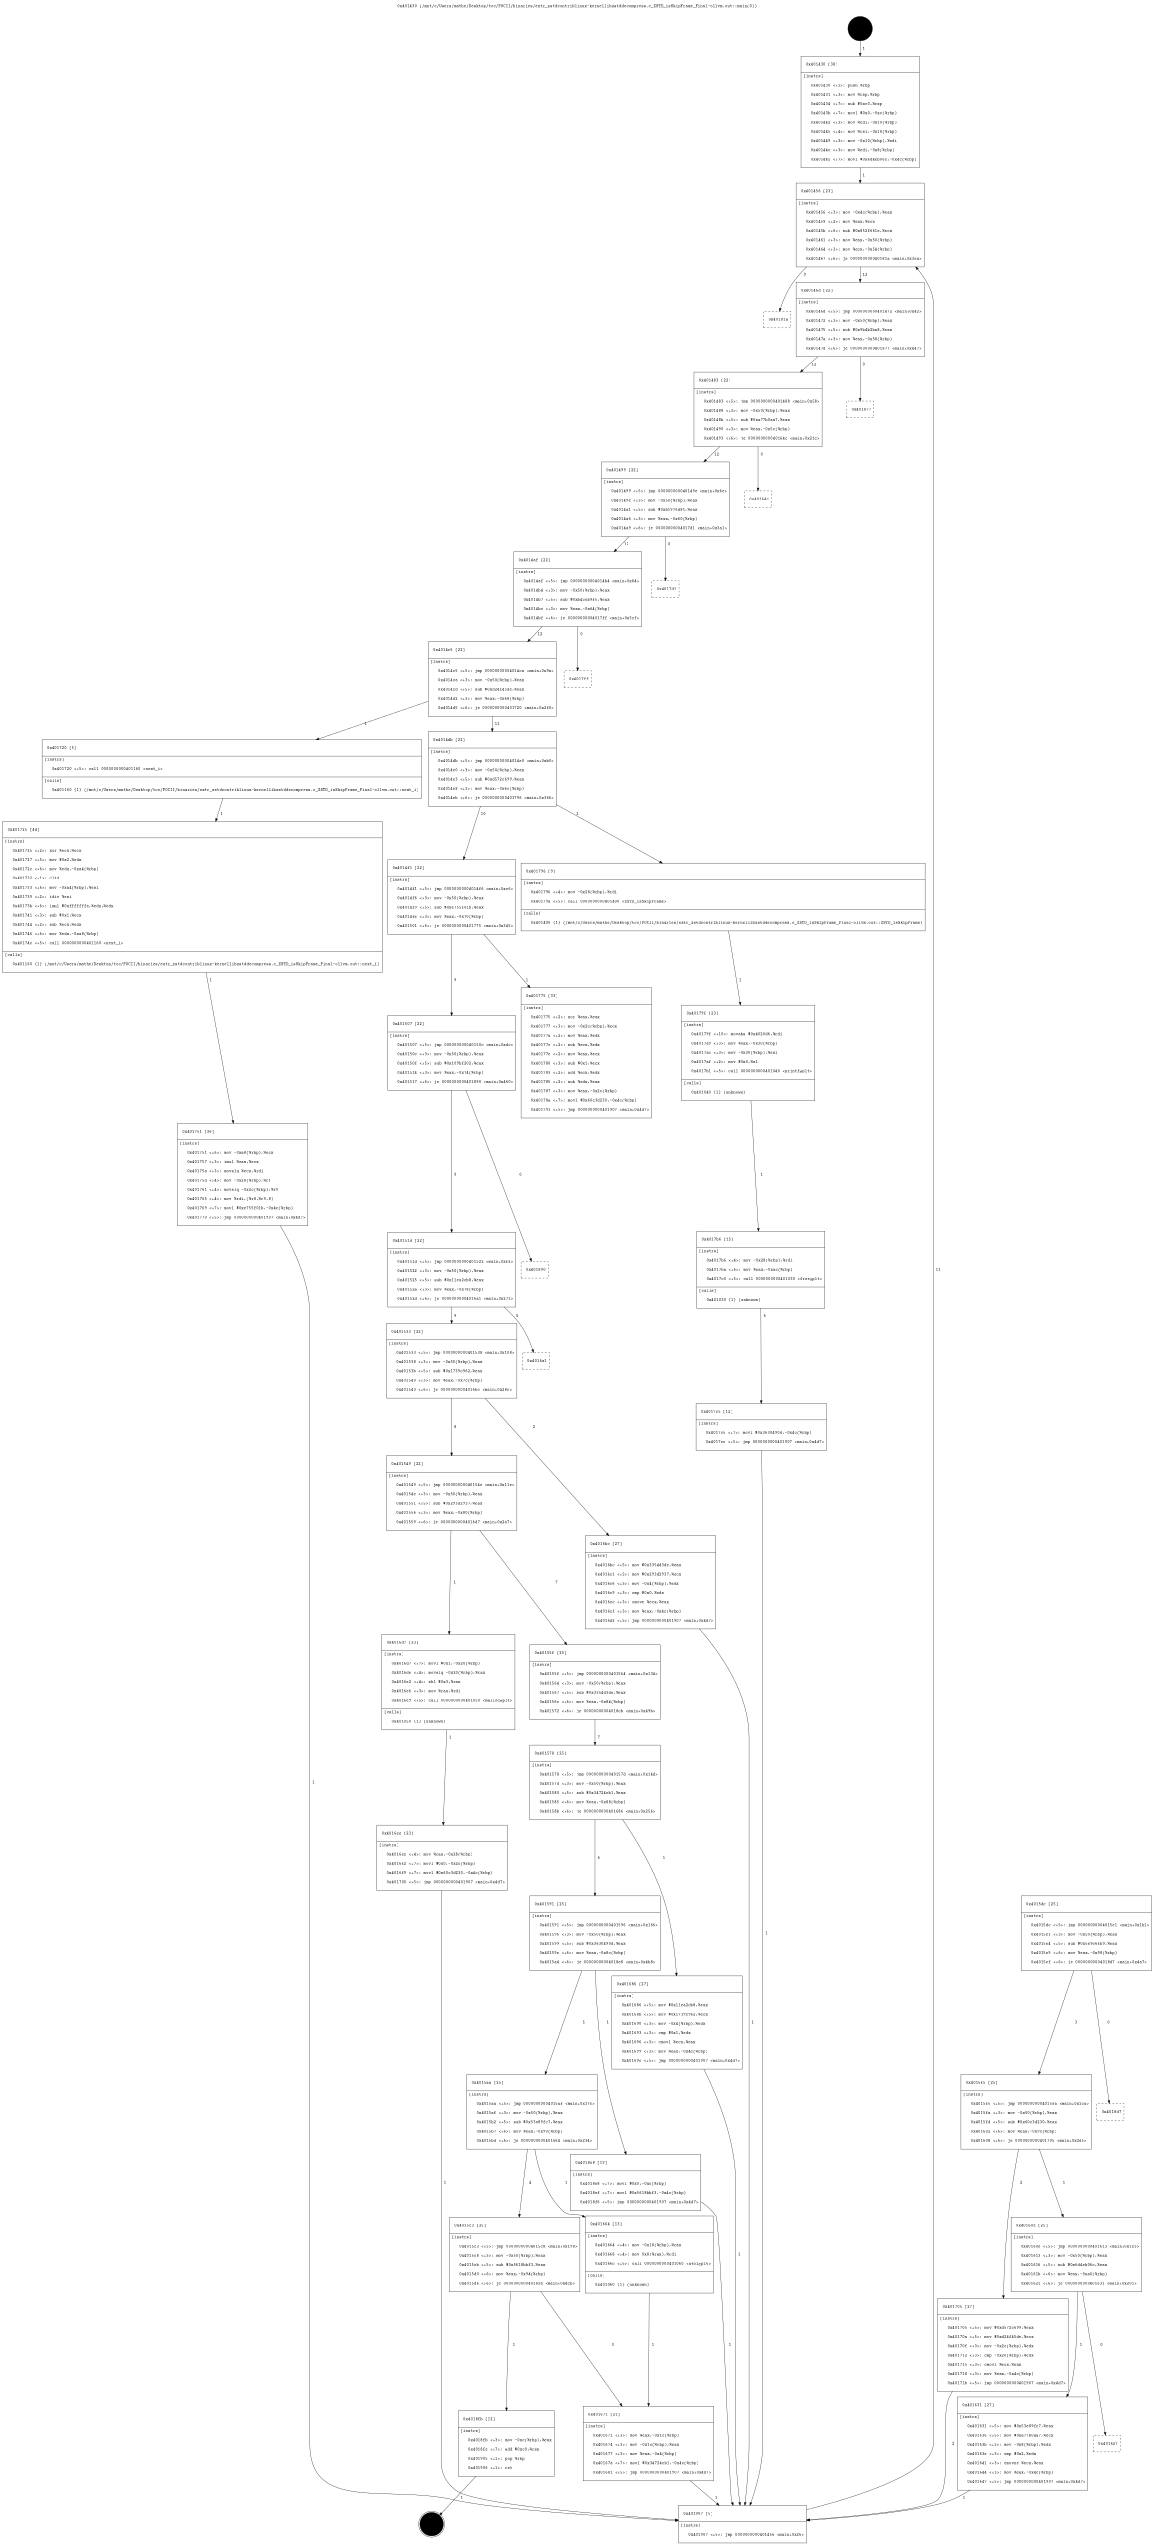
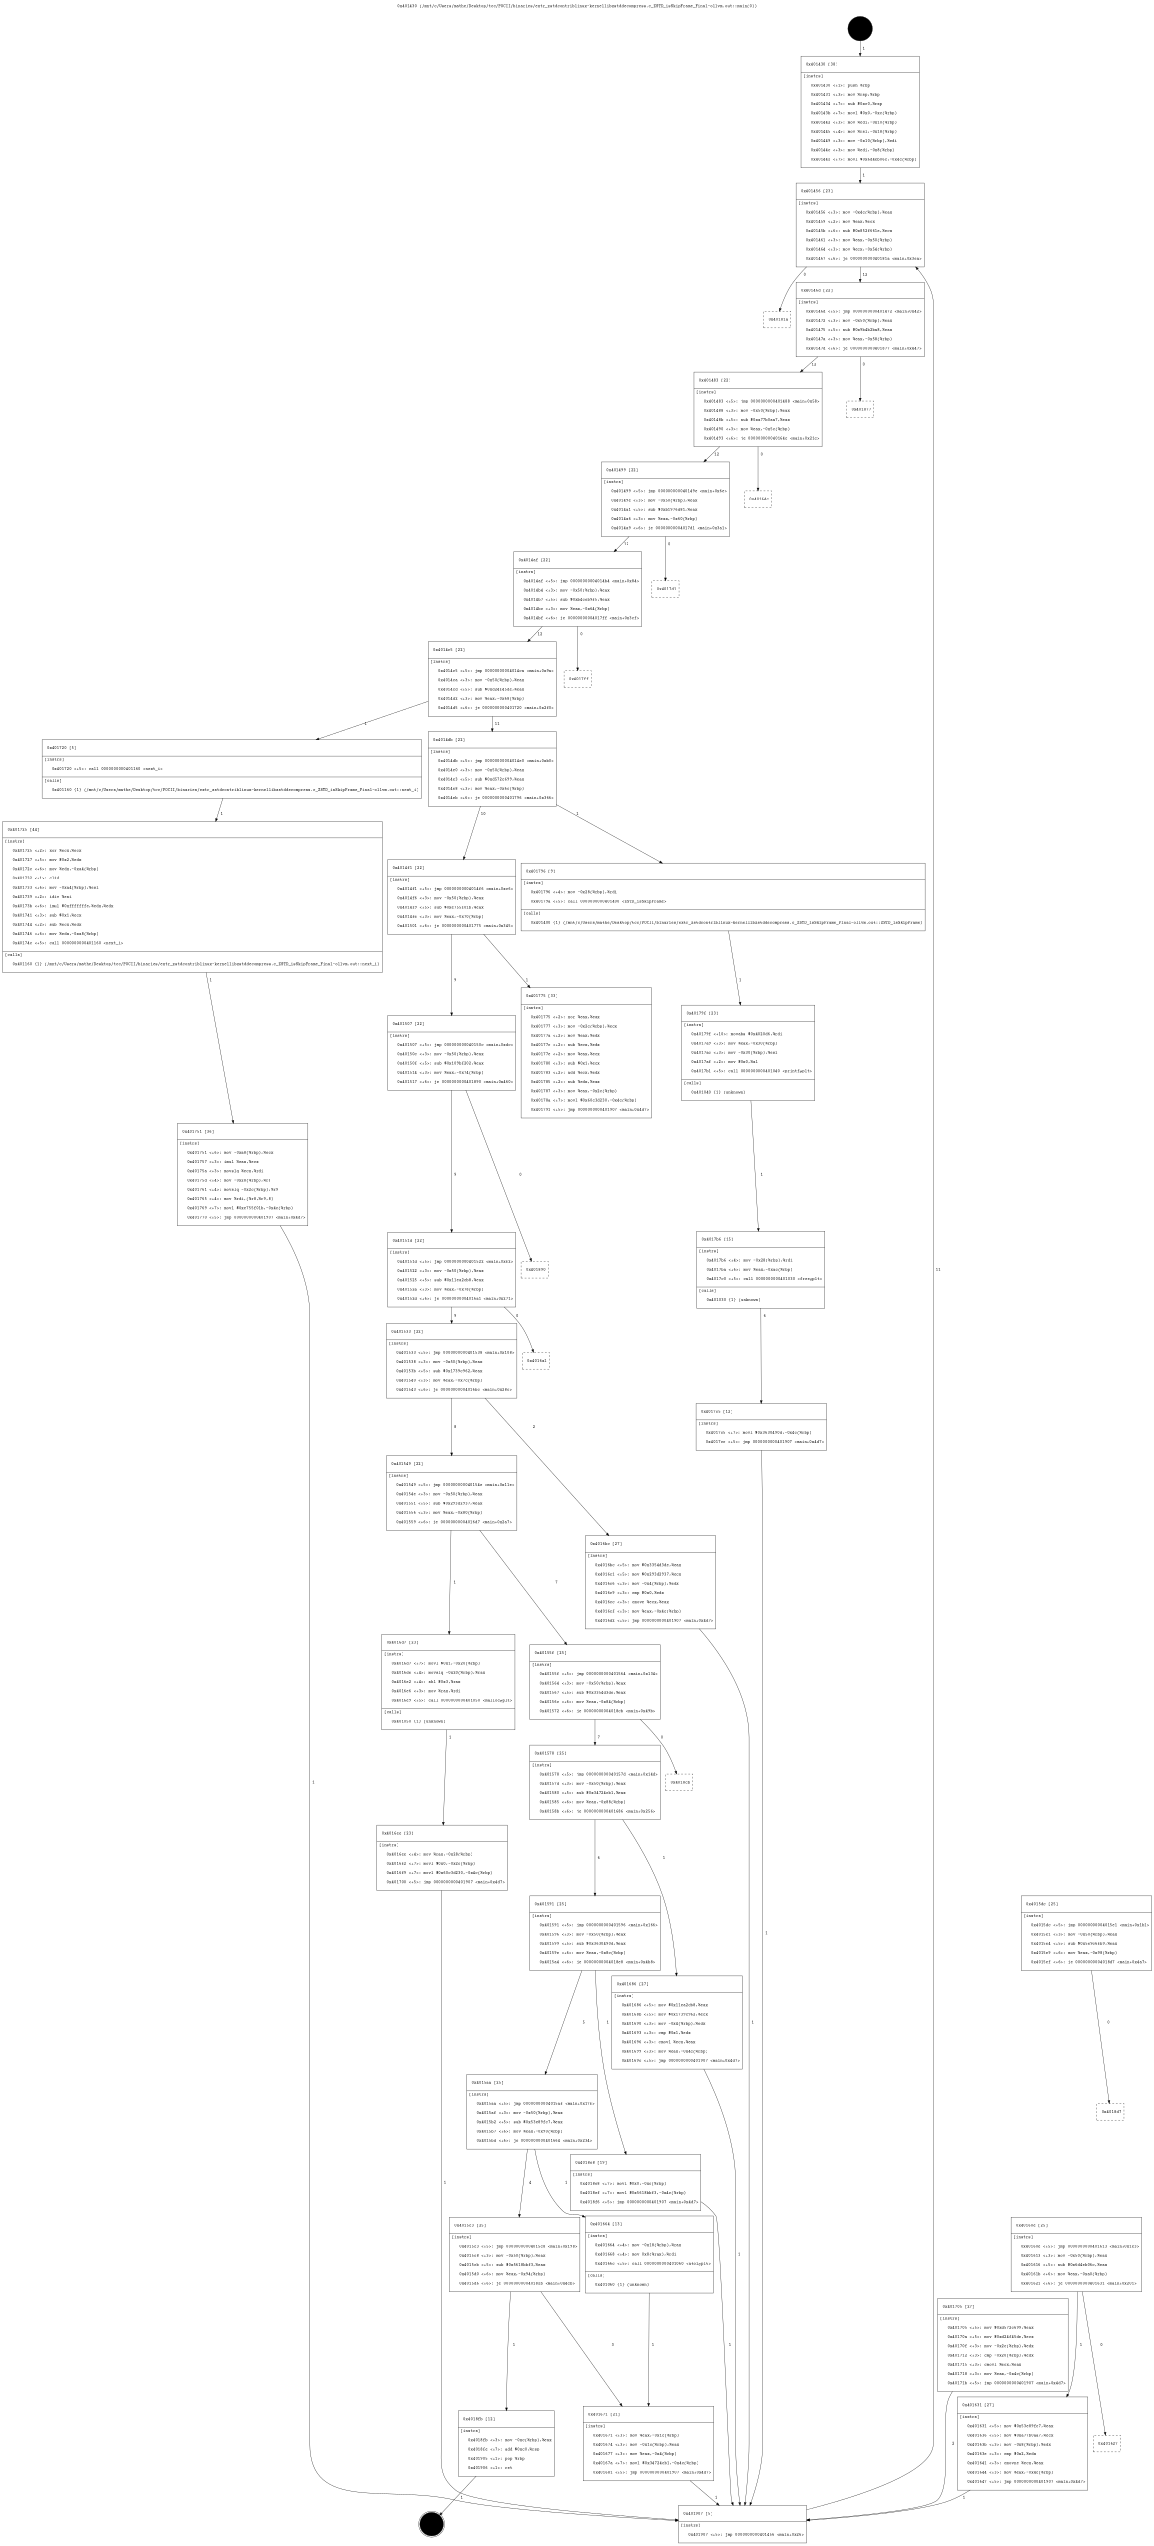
none -> (679, 1782)
(1026, 2112) -> none
